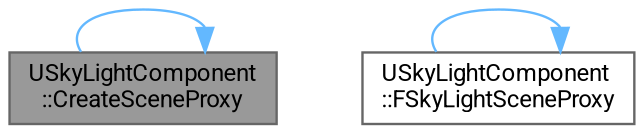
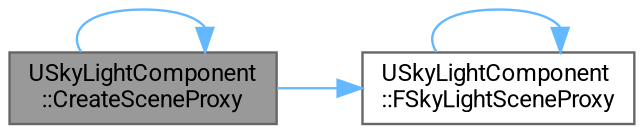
none -> (307, 88)
